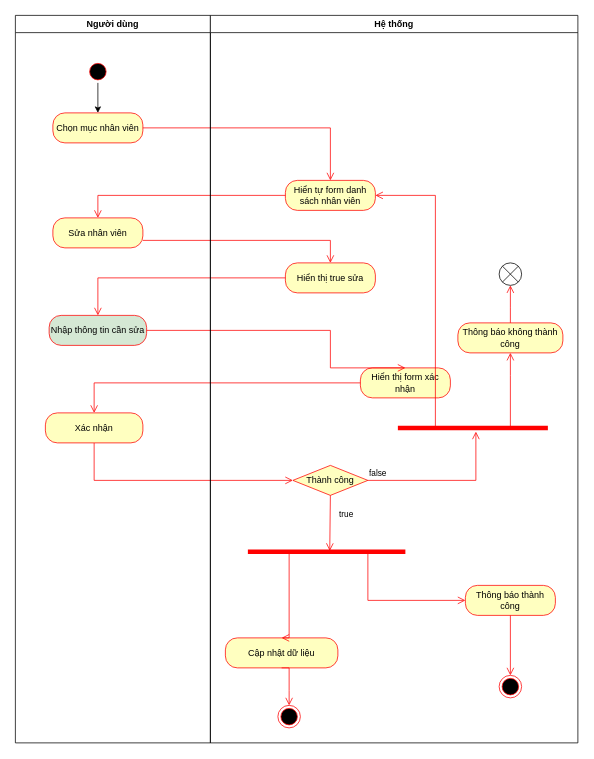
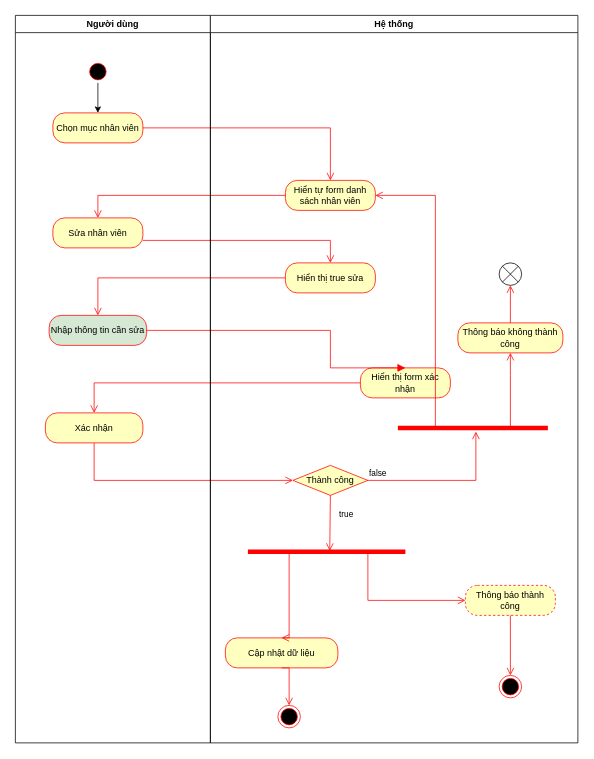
(398, 368) -> (396, 368)
(510, 600) -> (510, 600)
